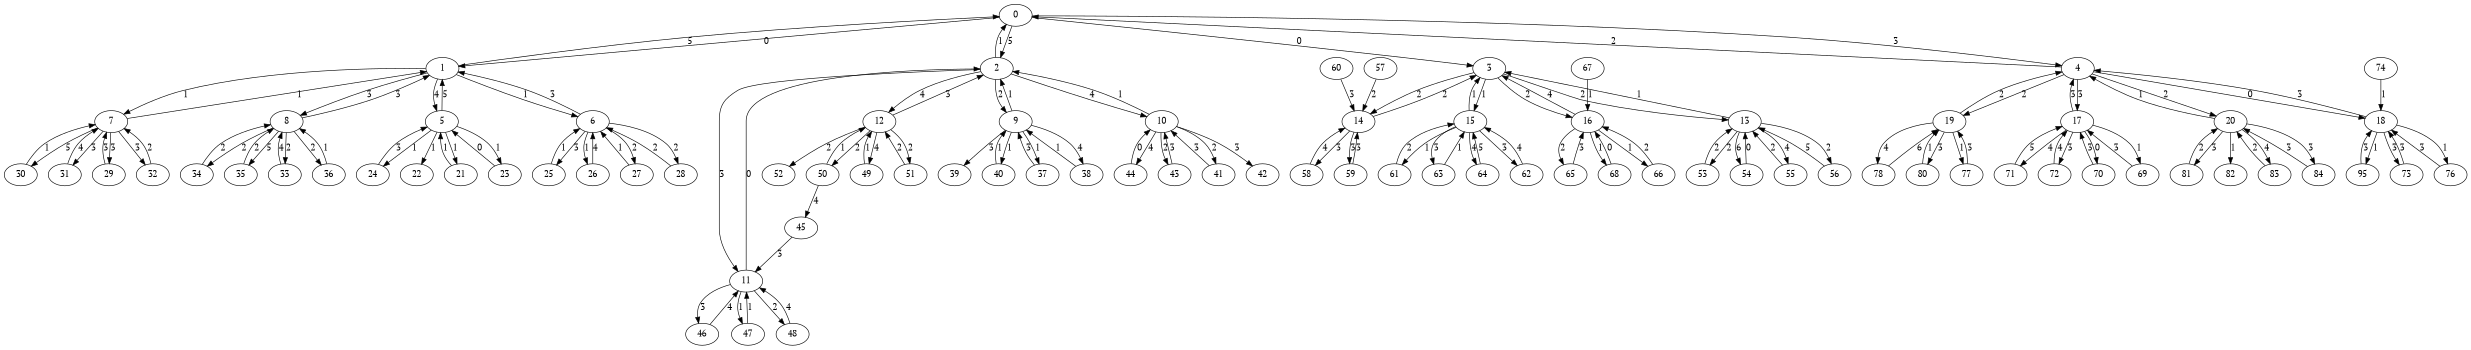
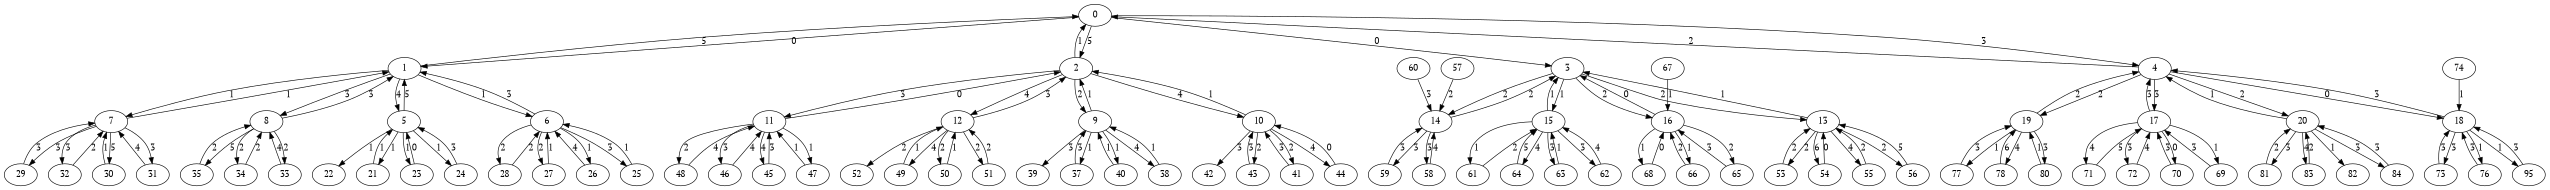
(1550, 95) -> (1626, 95)
(329, 175) -> none
(813, 199) -> (761, 145)
